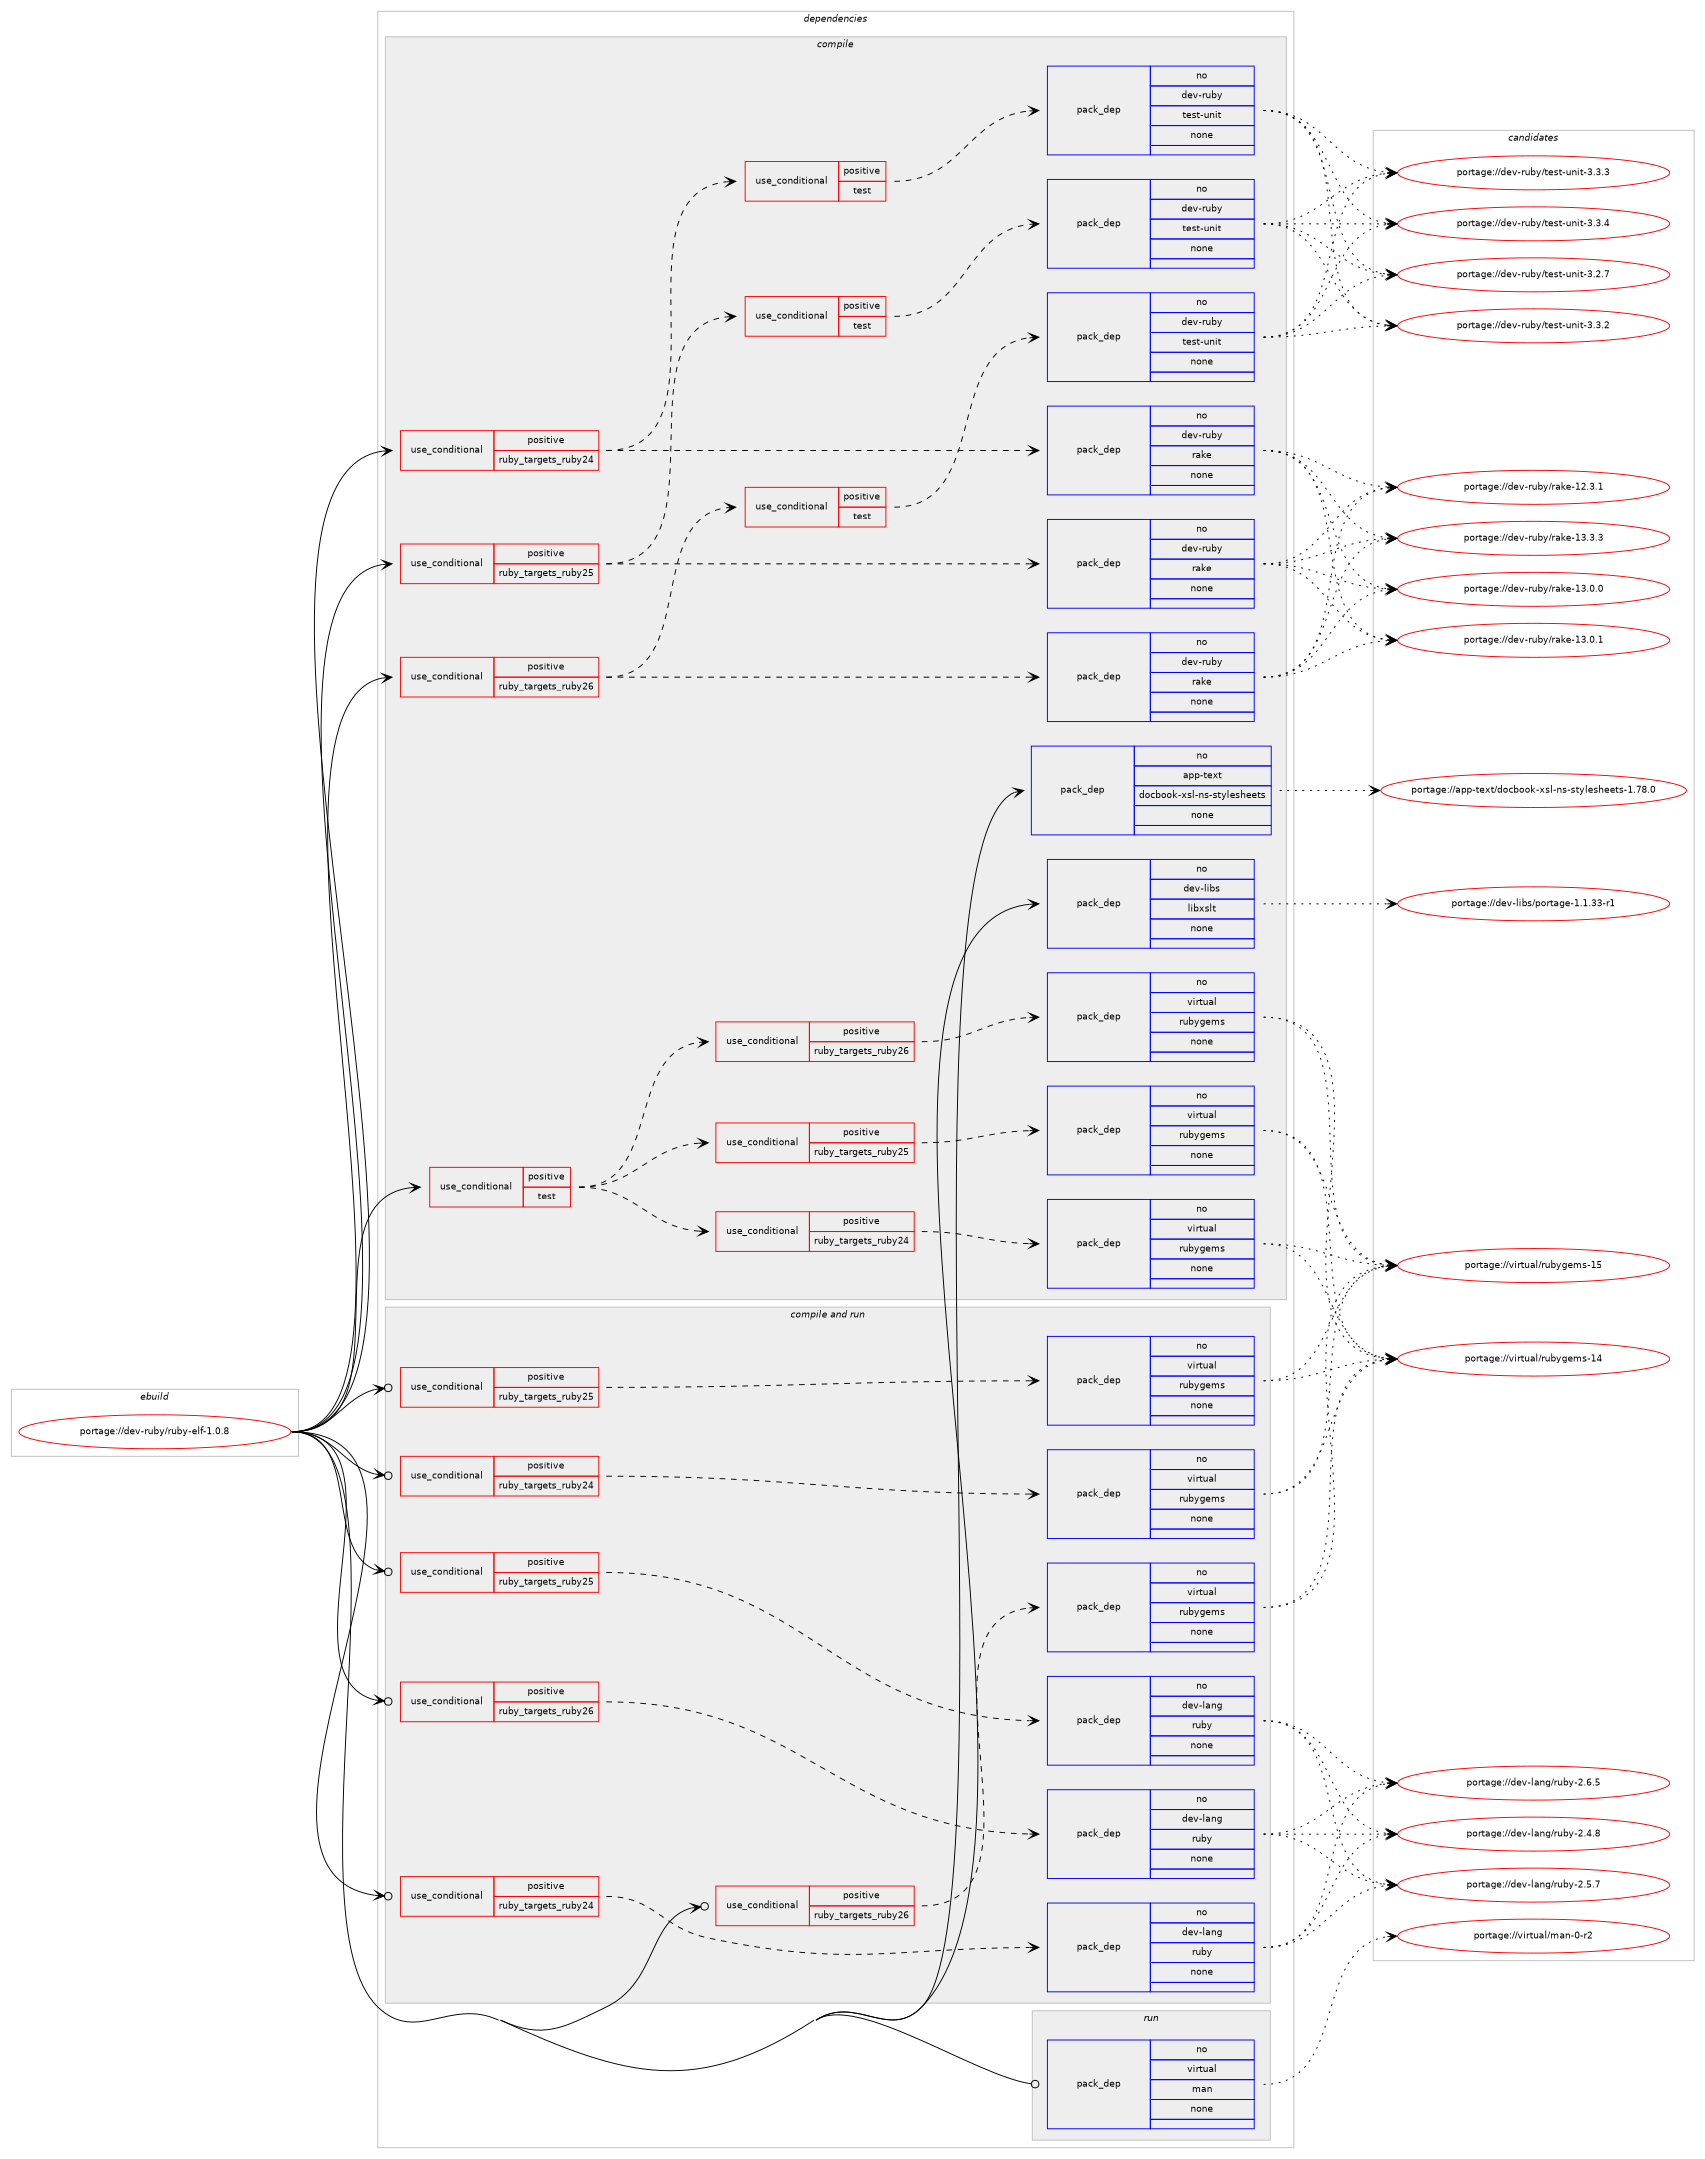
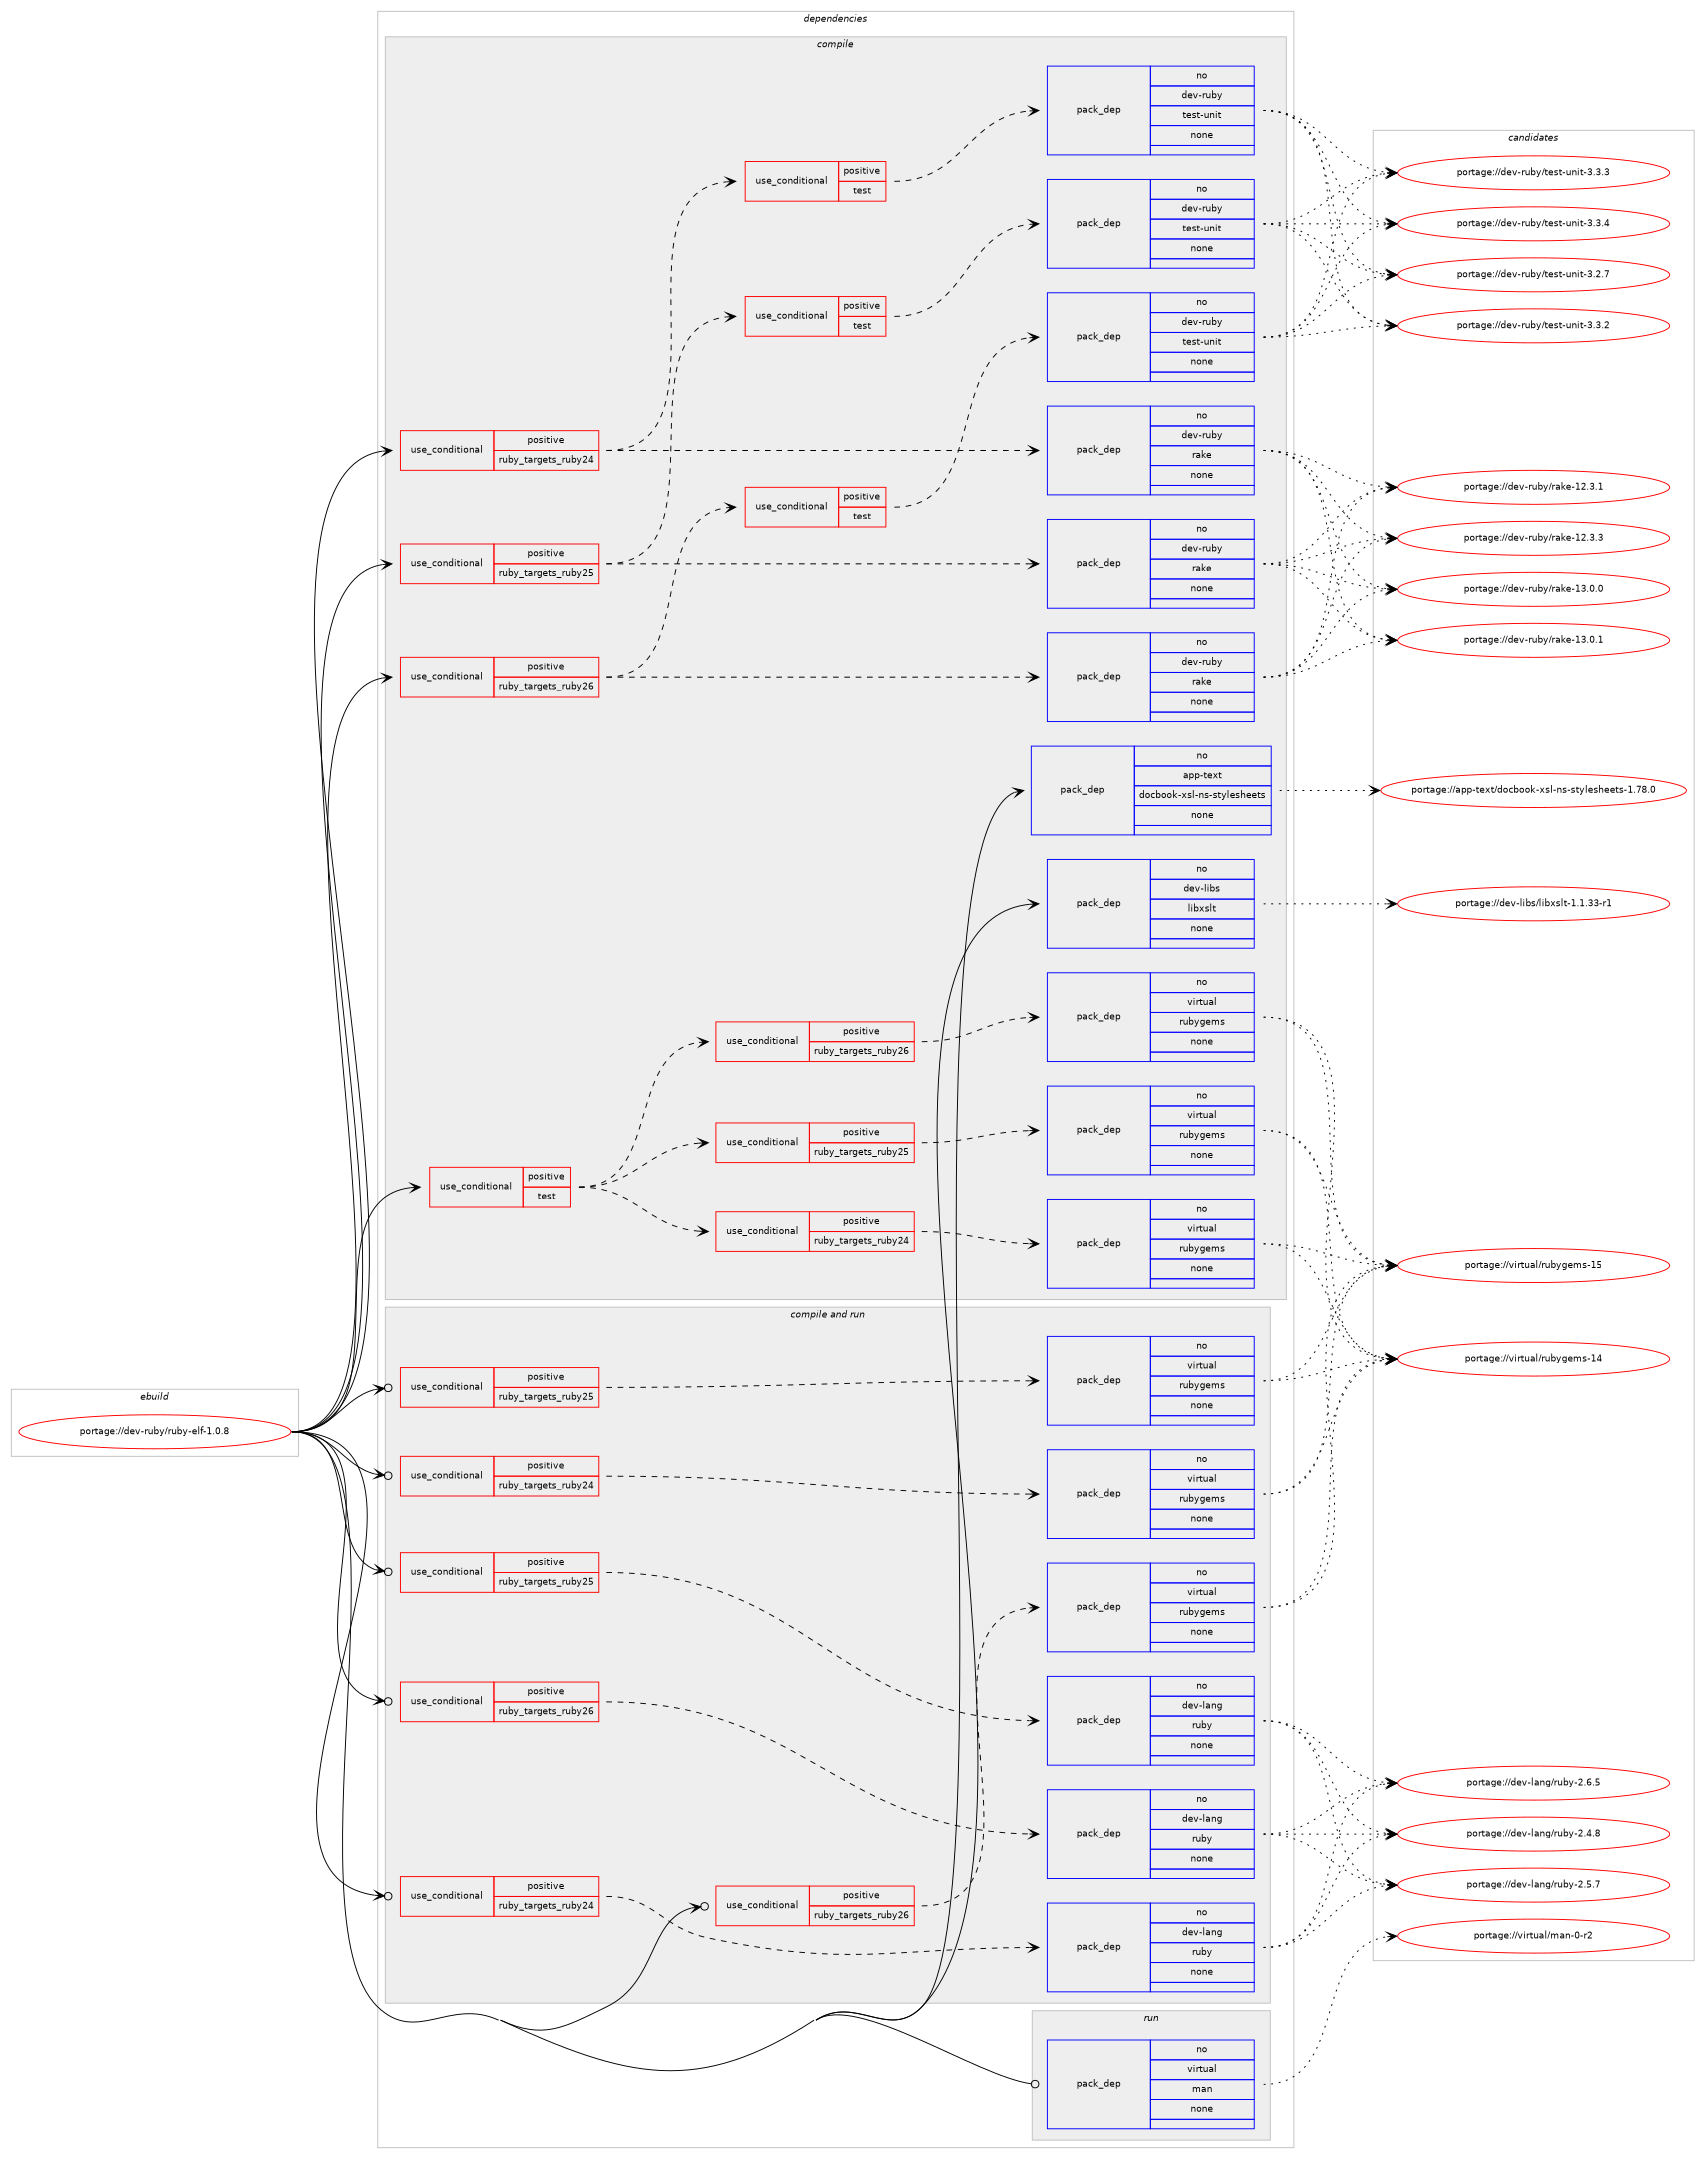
(1534, 538) -> (1534, 538)
(1534, 904) -> (1534, 904)
